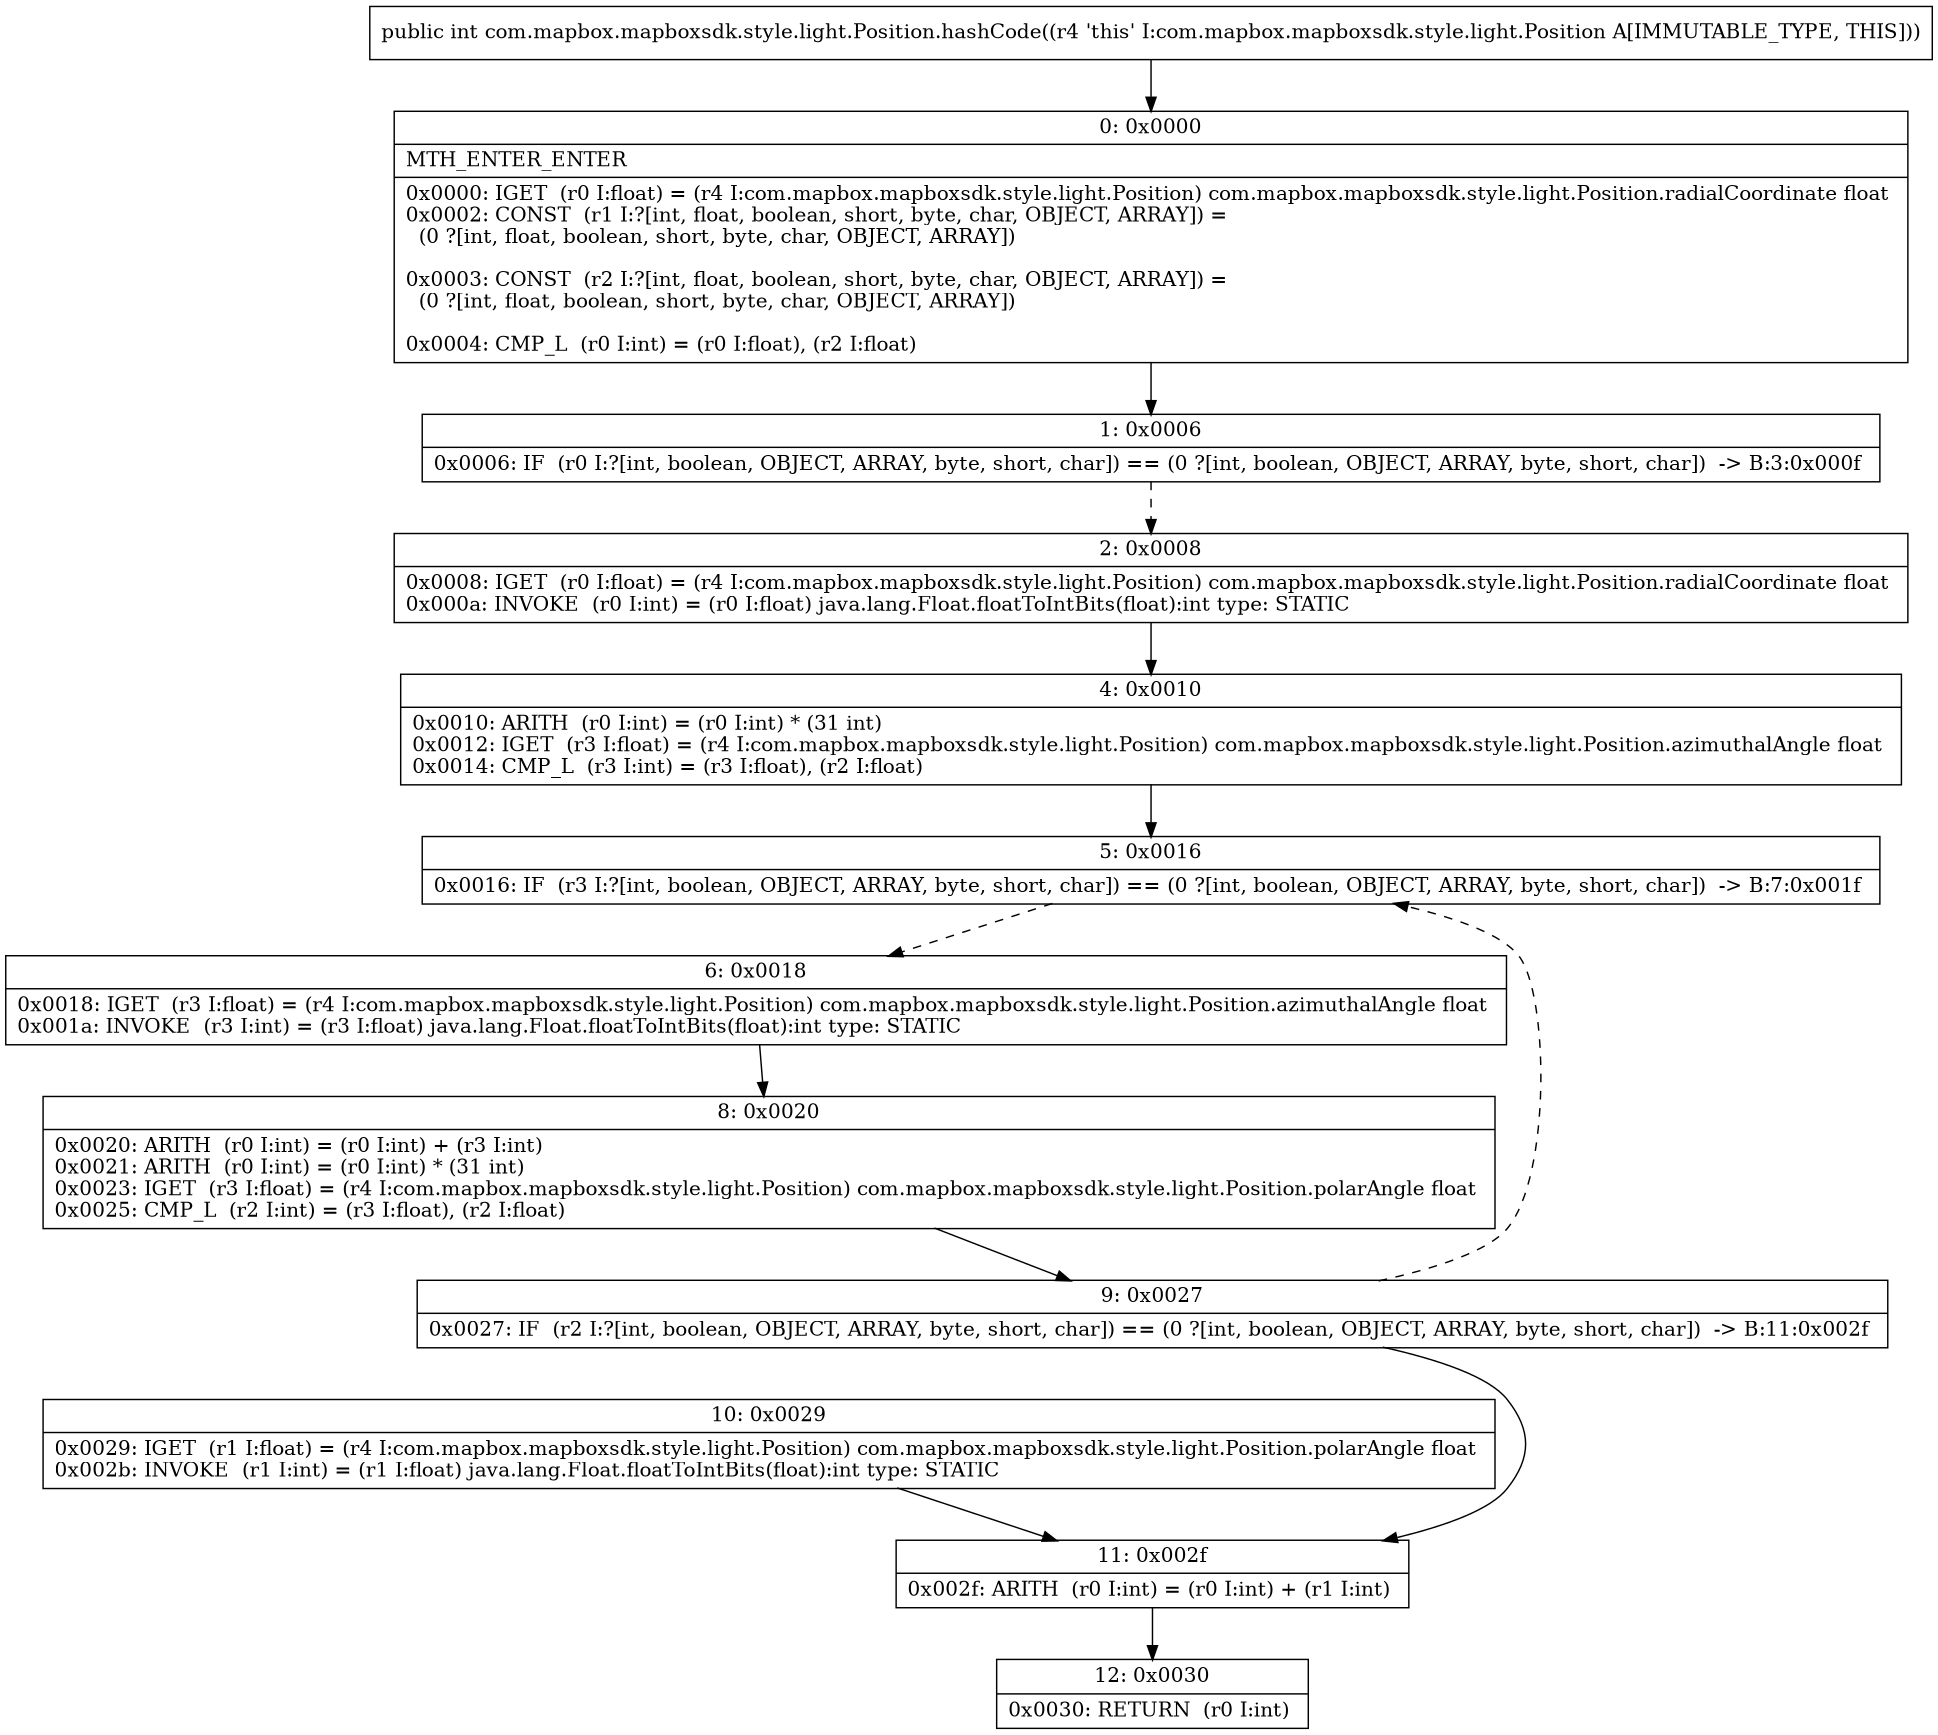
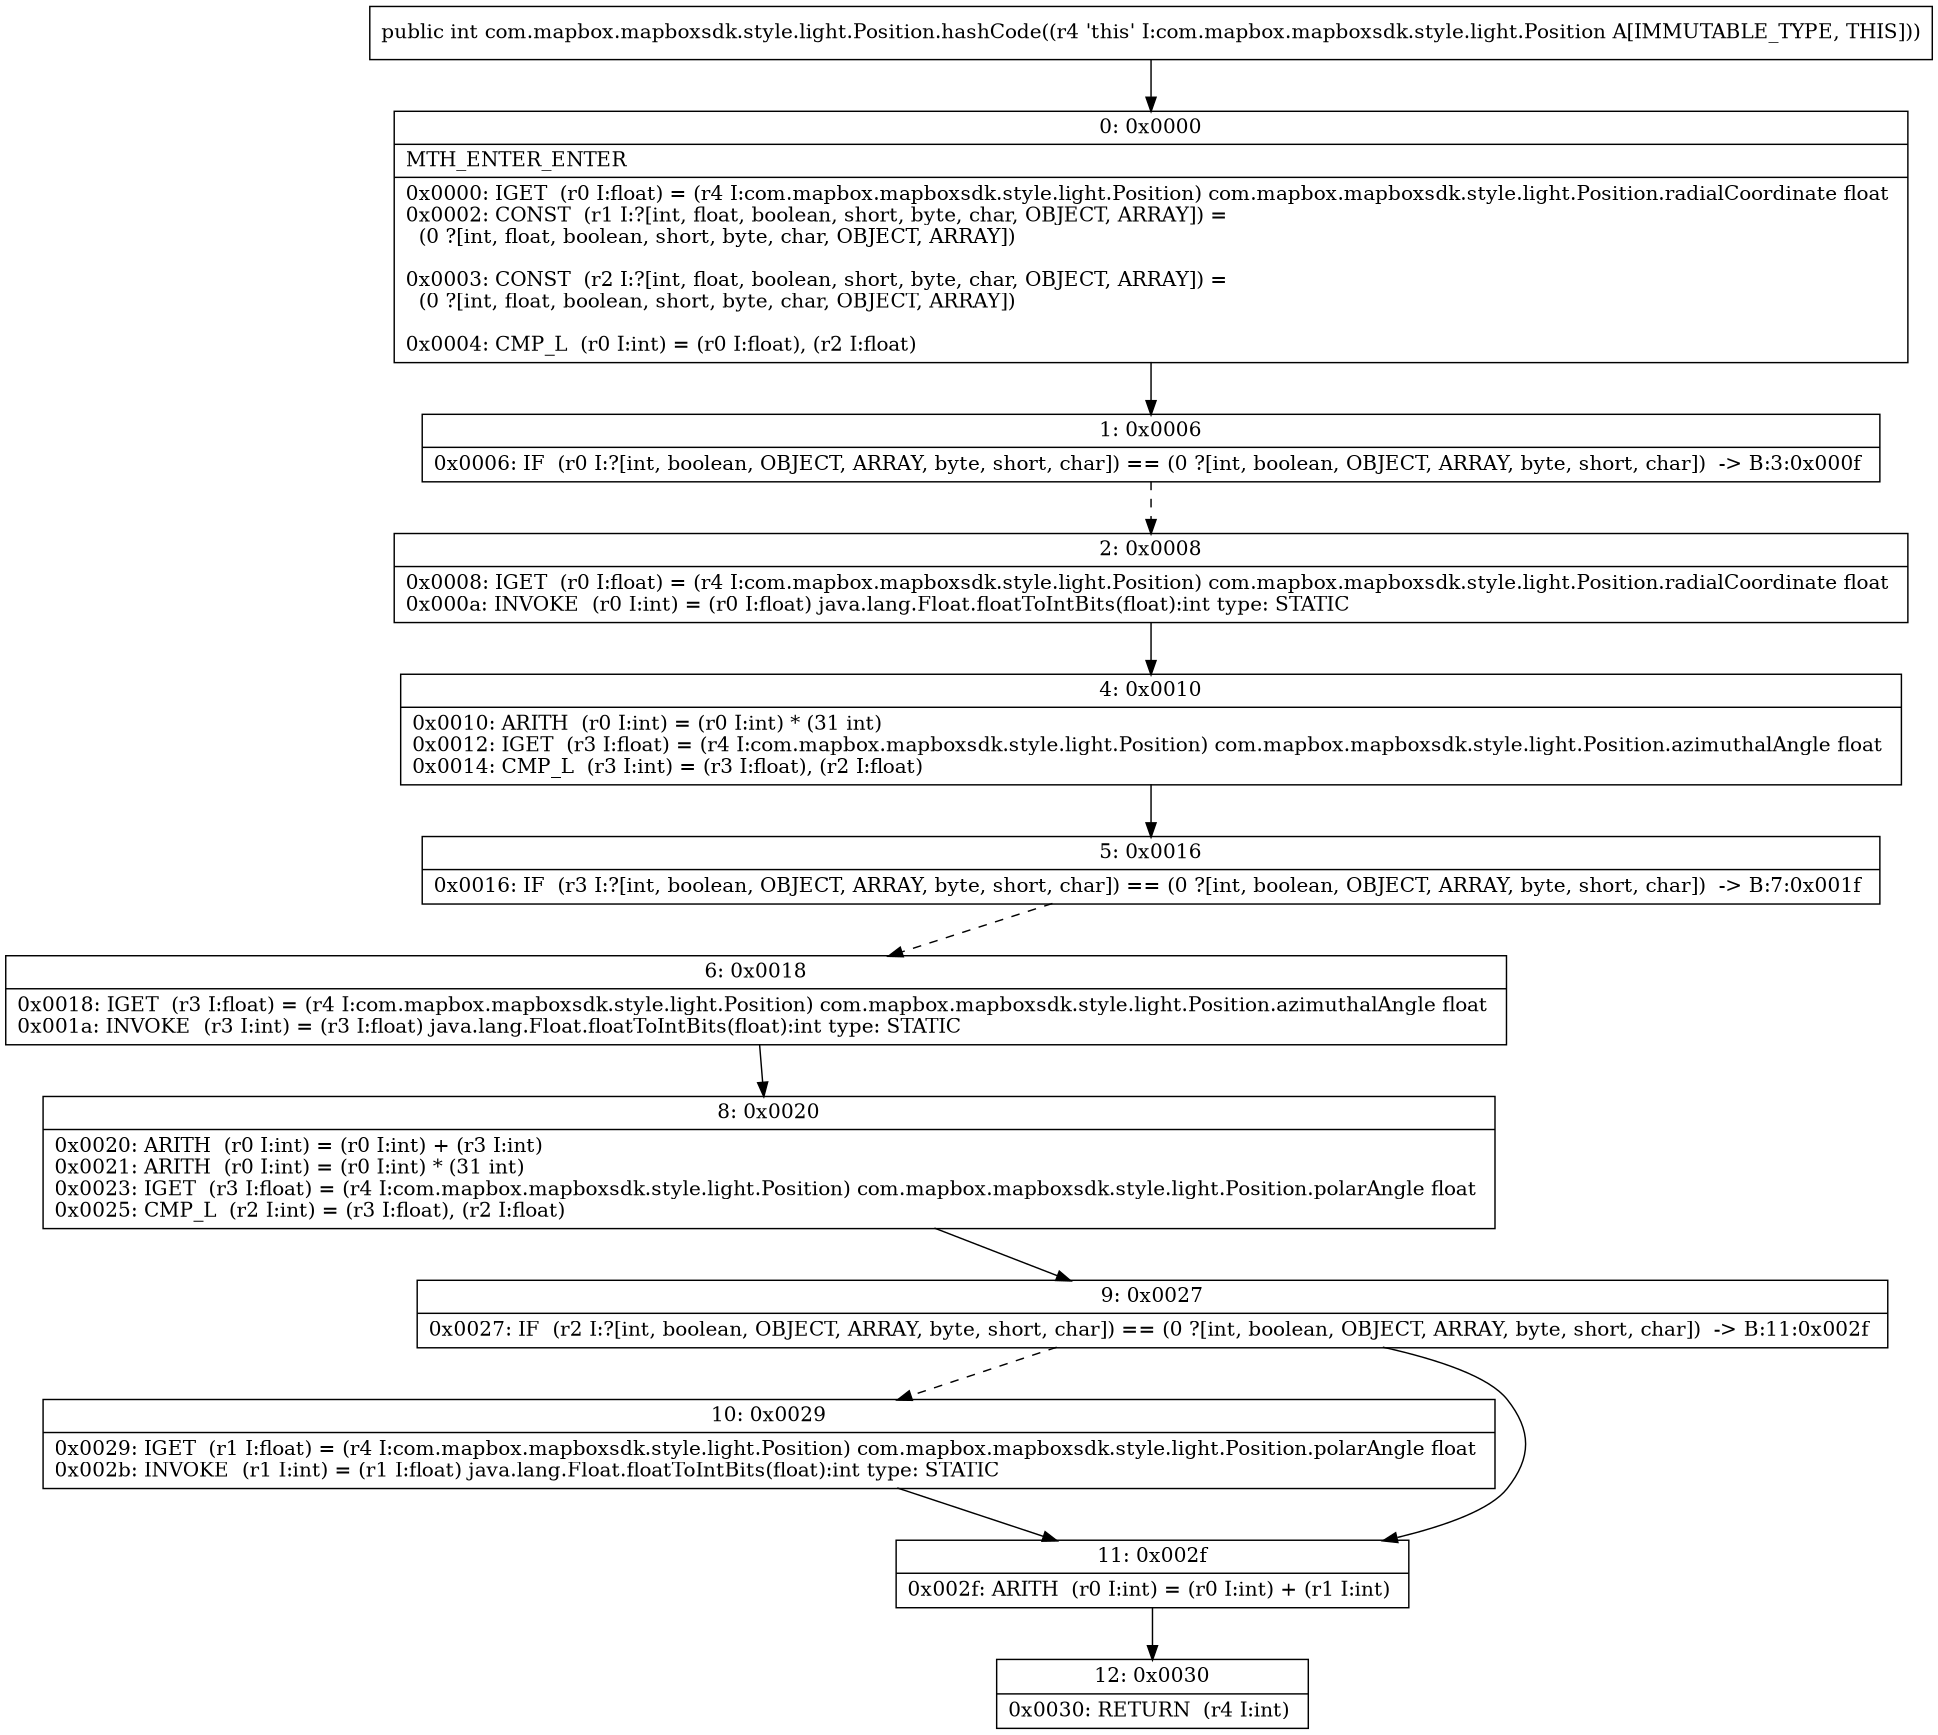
(1540, 1102) -> (984, 1371)
(1152, 1710) -> (1152, 1710)
